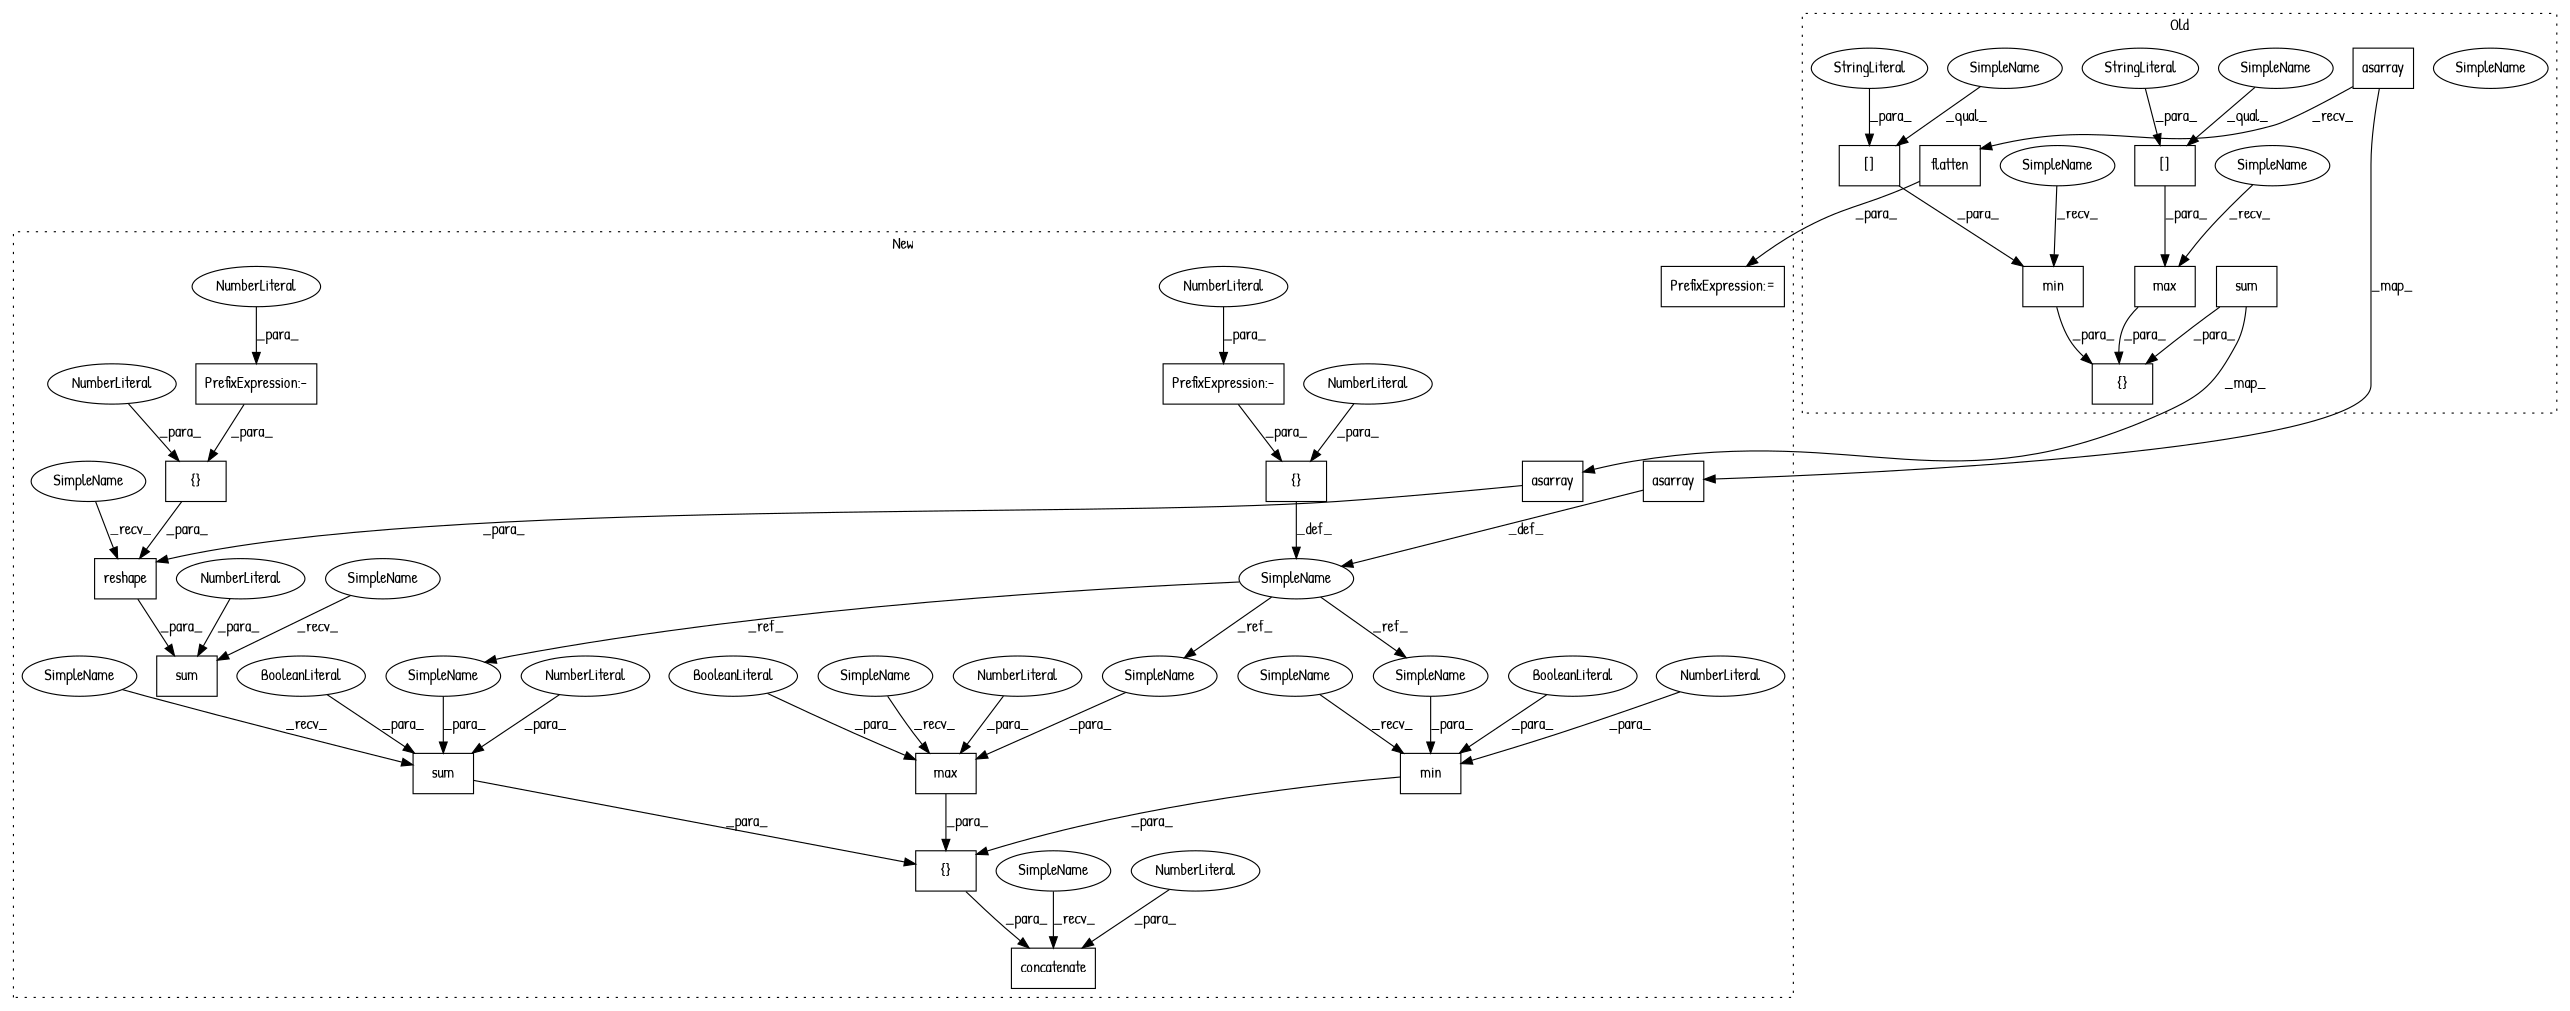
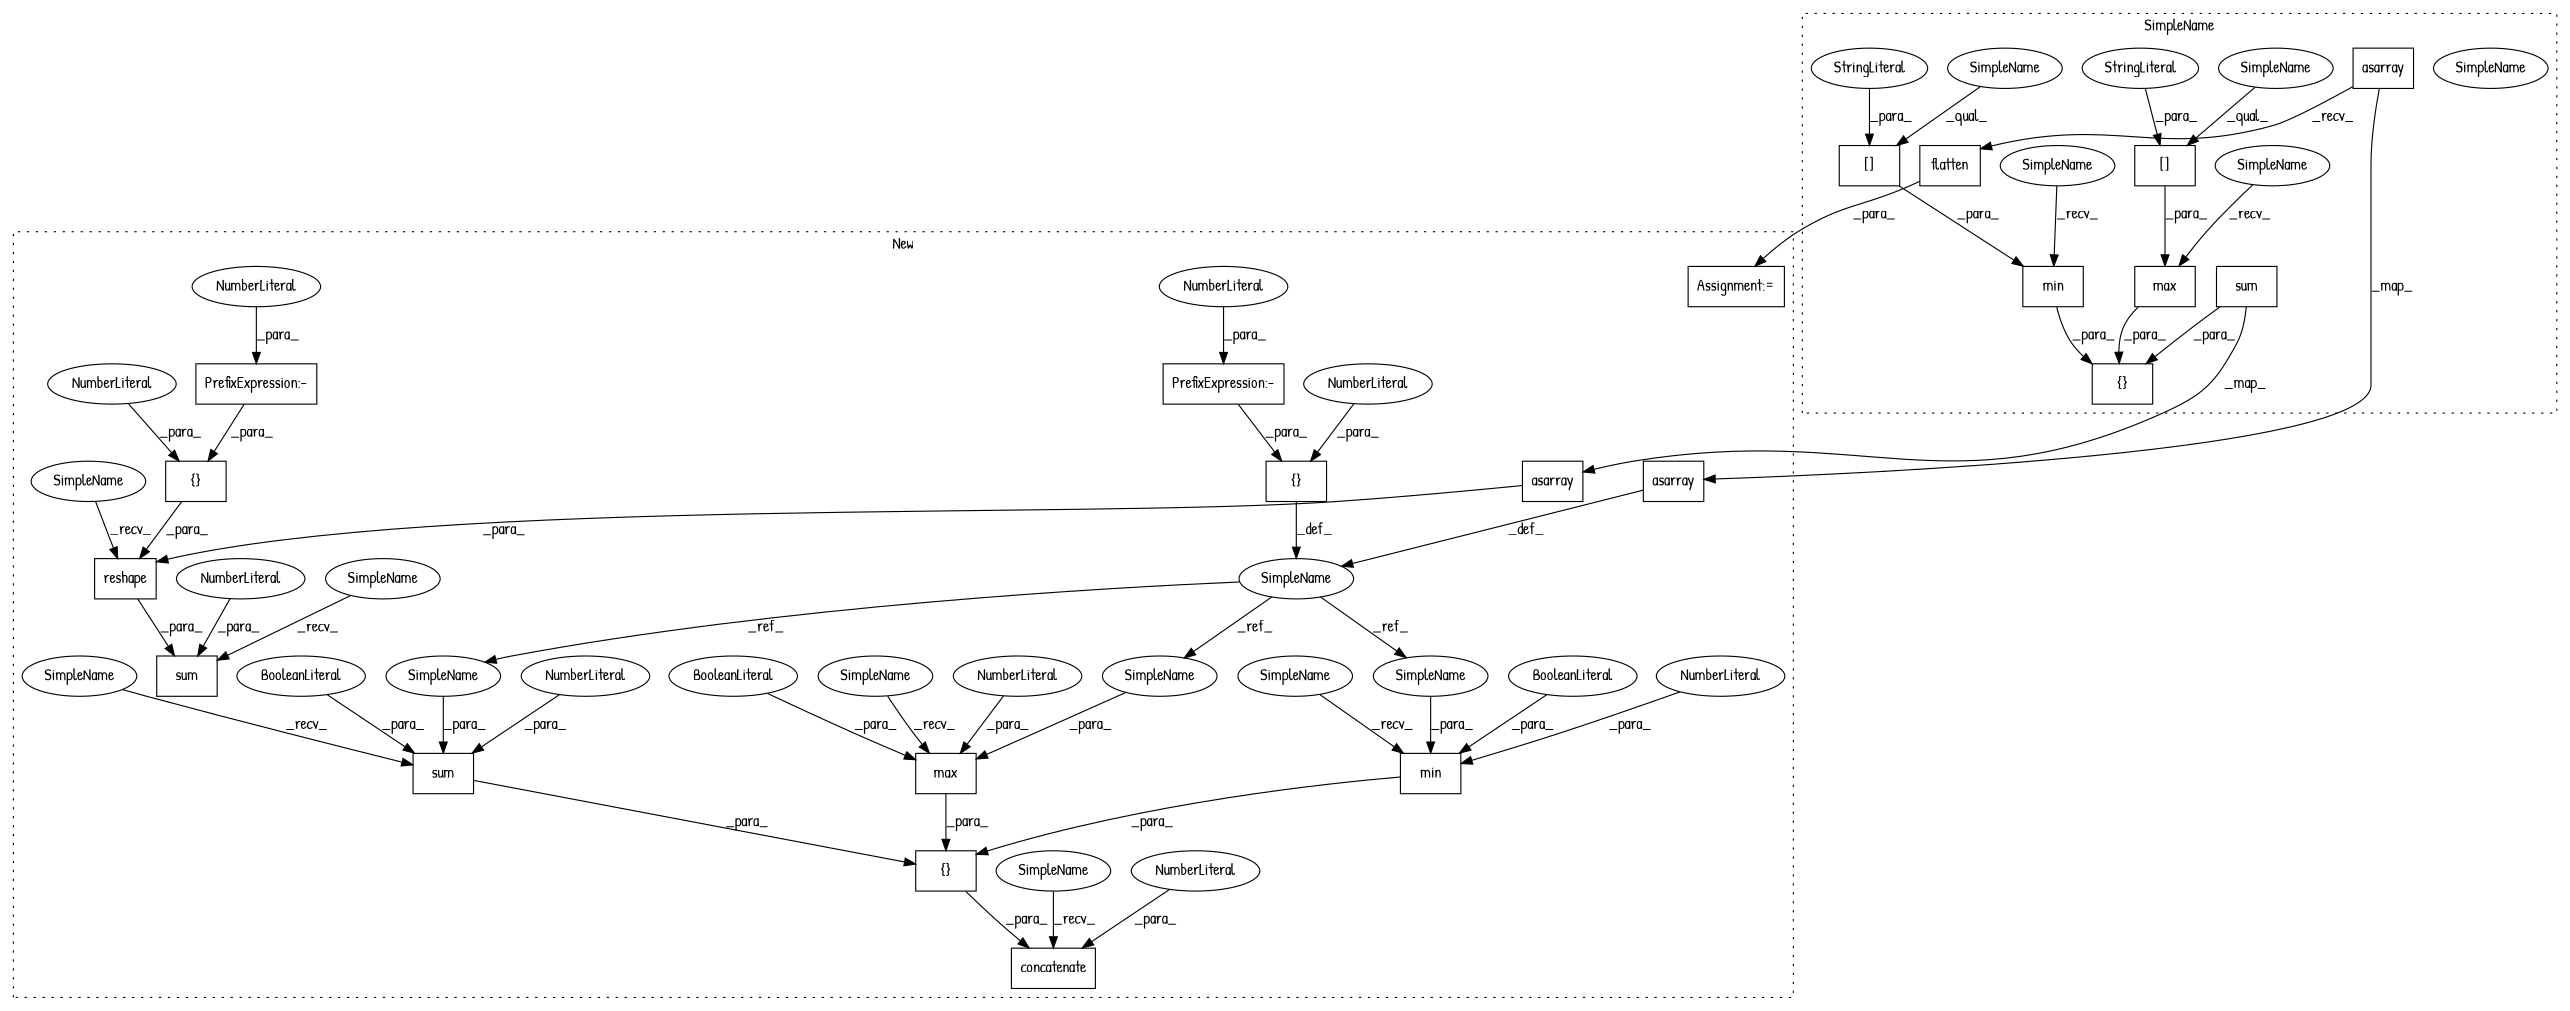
(2180, 26) -> (2180, 26)
(1723, 287) -> (1736, 287)
